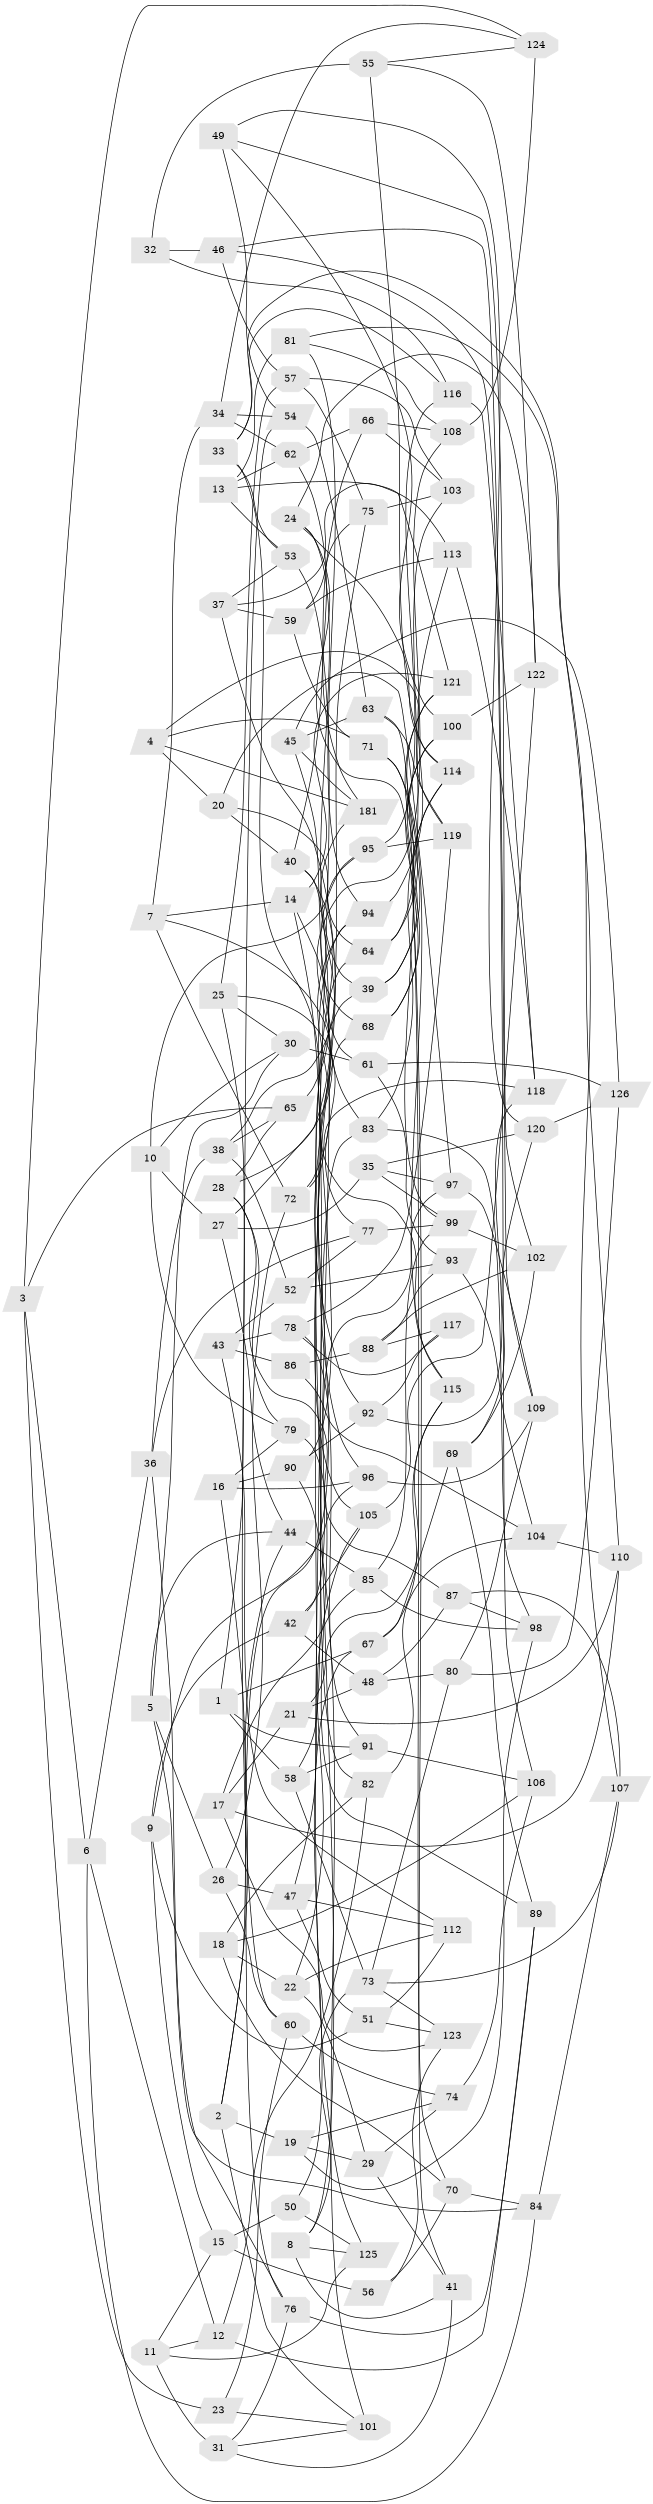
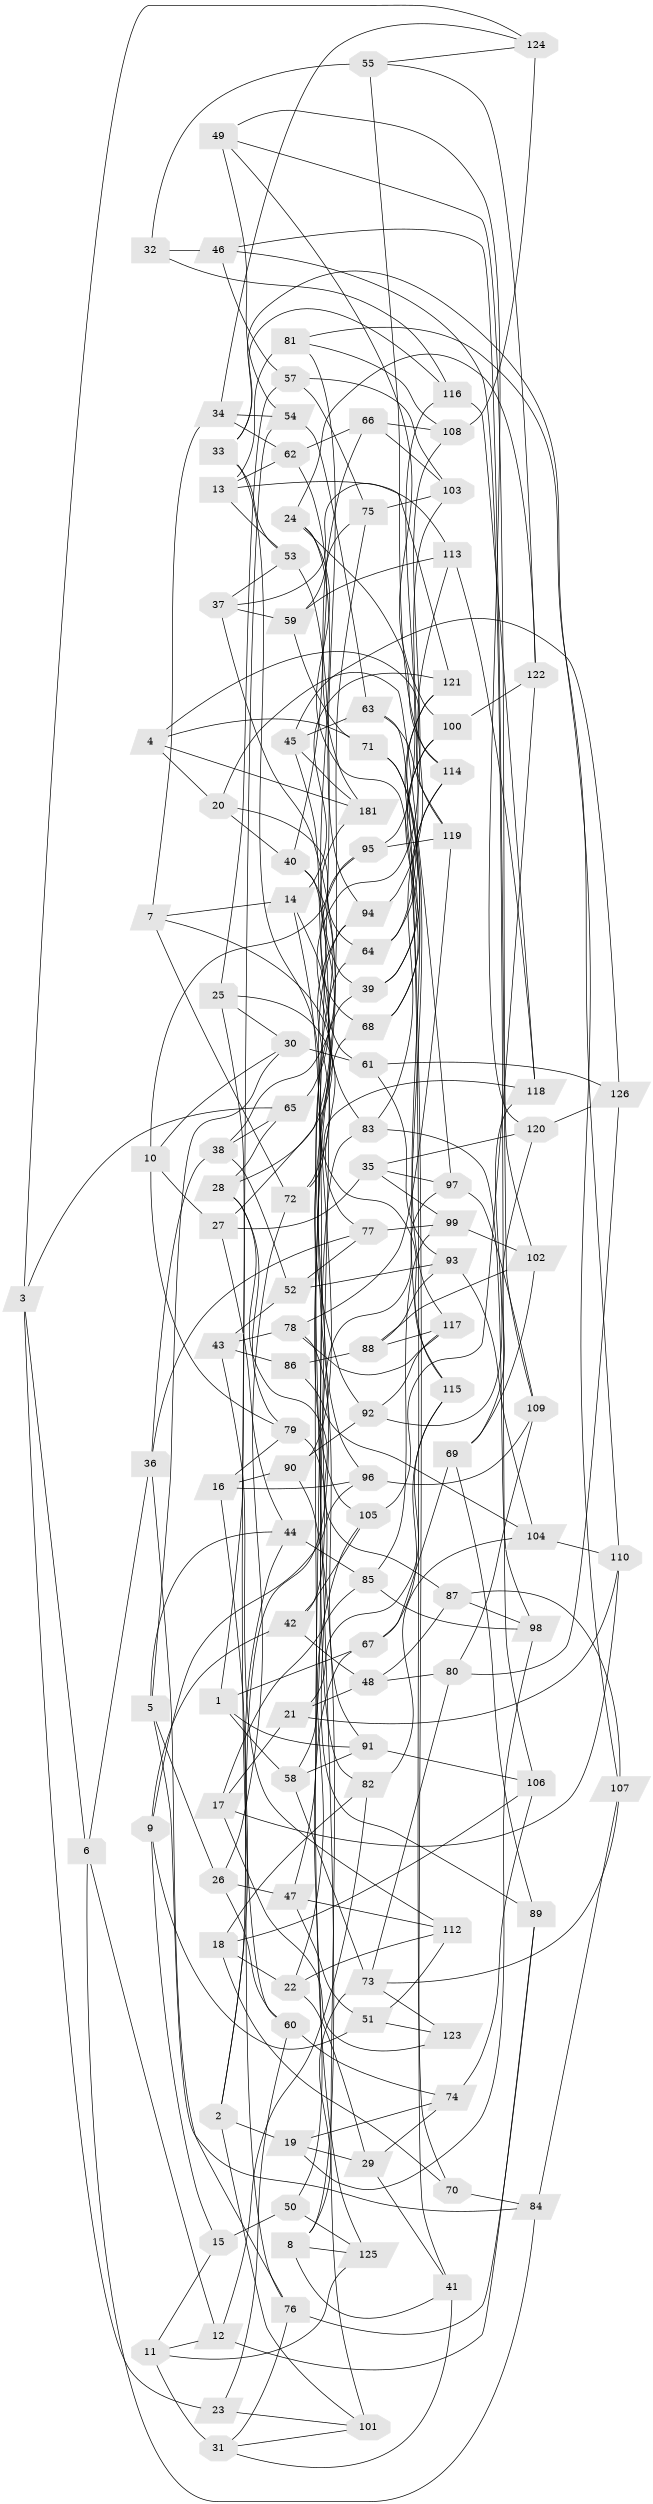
(408, 1012) -> (417, 1036)
(368, 2293) -> none
